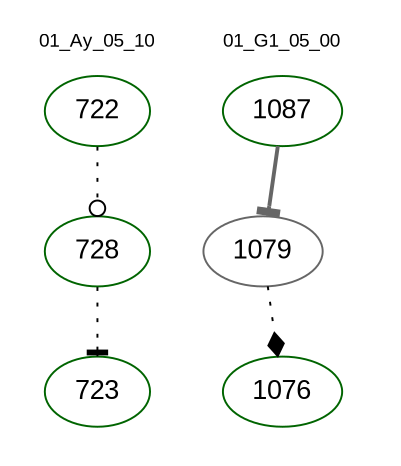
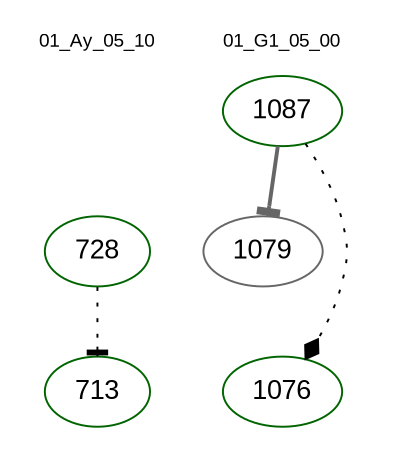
(97, 111) -> none
(271, 309) -> (346, 239)
(97, 392) -> (97, 392)
